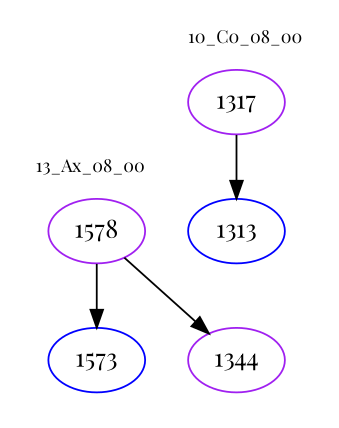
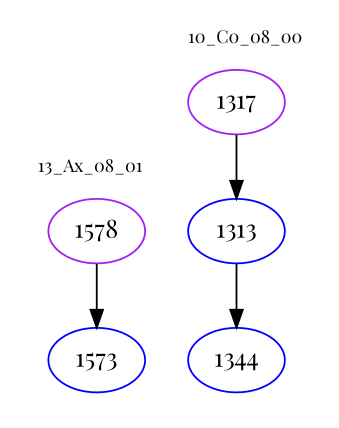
(90, 168) -> (90, 168)
(147, 278) -> (236, 287)
(236, 360) -> (236, 360)
